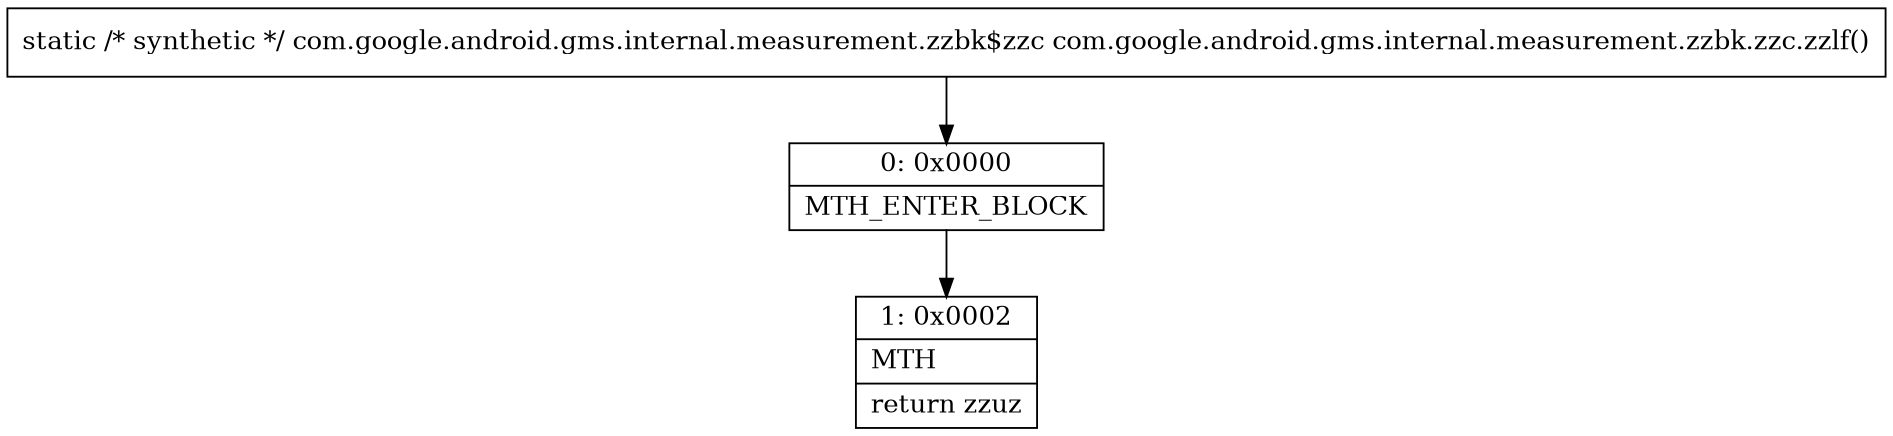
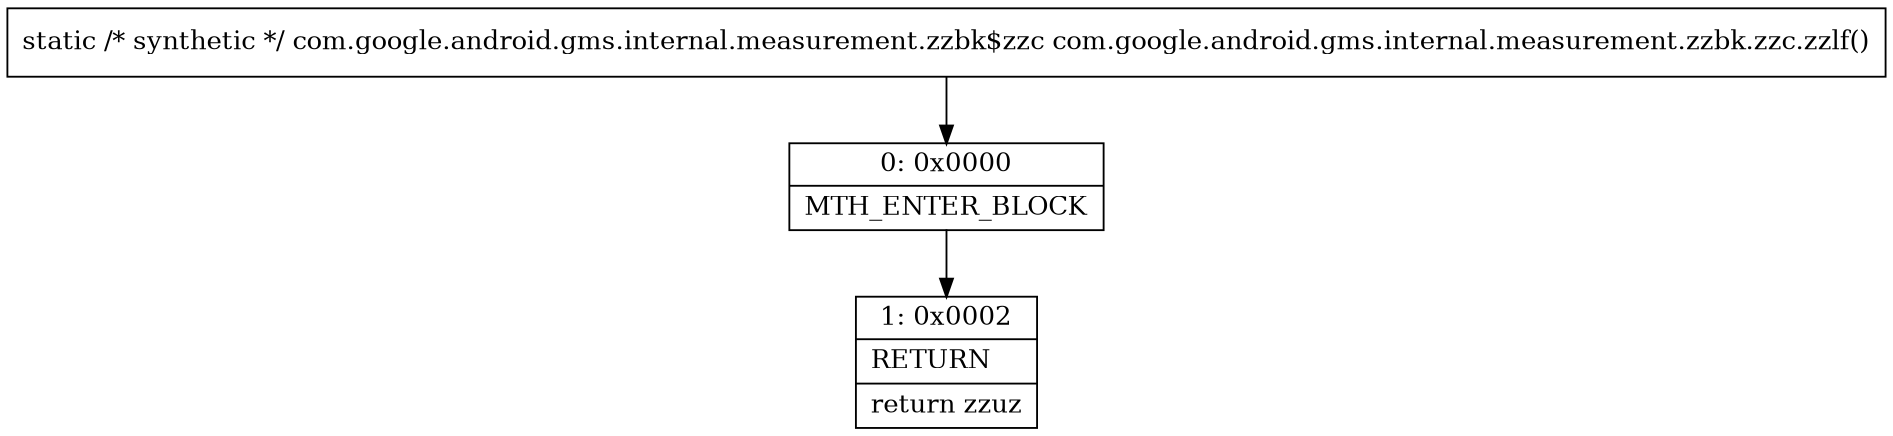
(904, 360) -> (931, 360)
